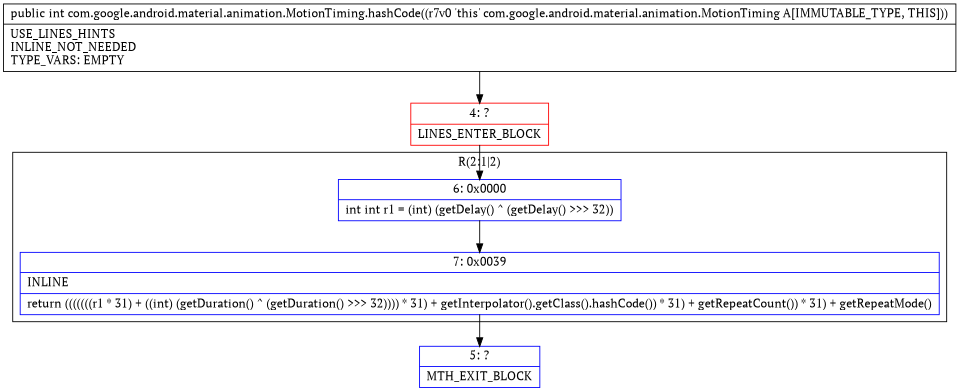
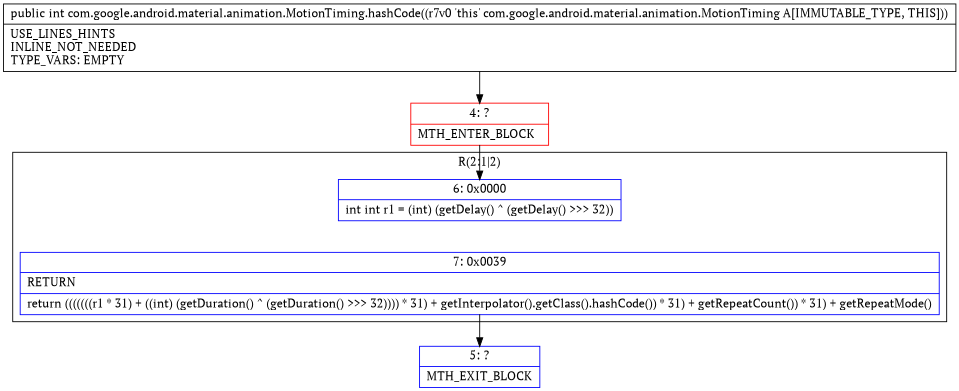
(480, 134) -> (476, 134)
(480, 232) -> none
(48, 283) -> (52, 283)
